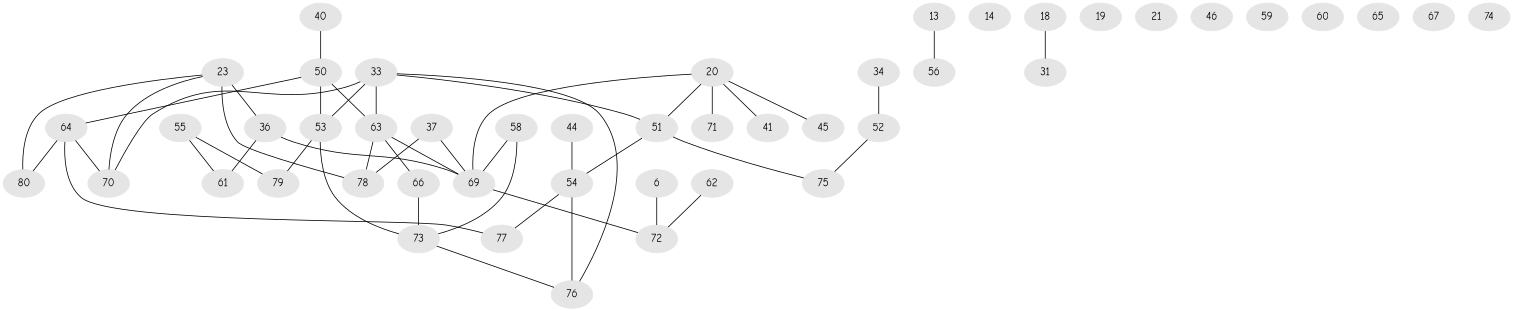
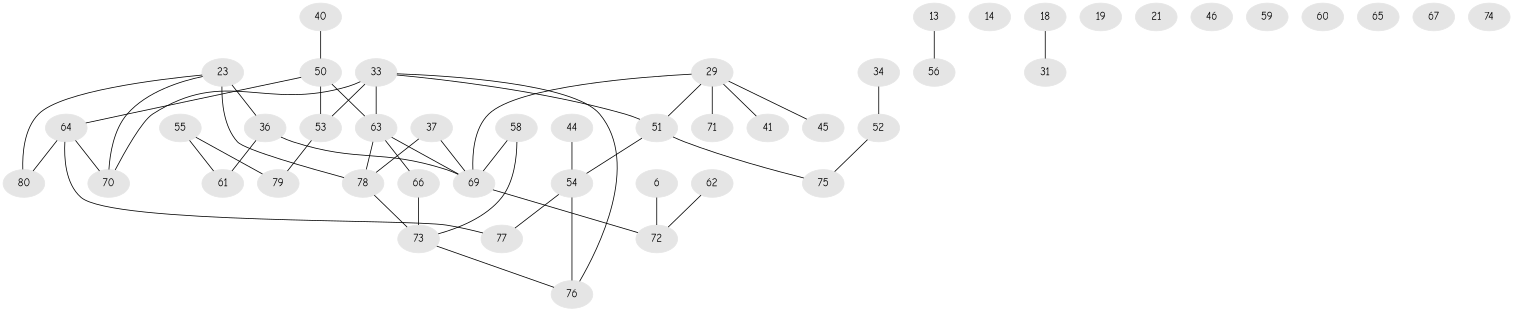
(712, 72) -> (712, 72)
(341, 203) -> (391, 211)
